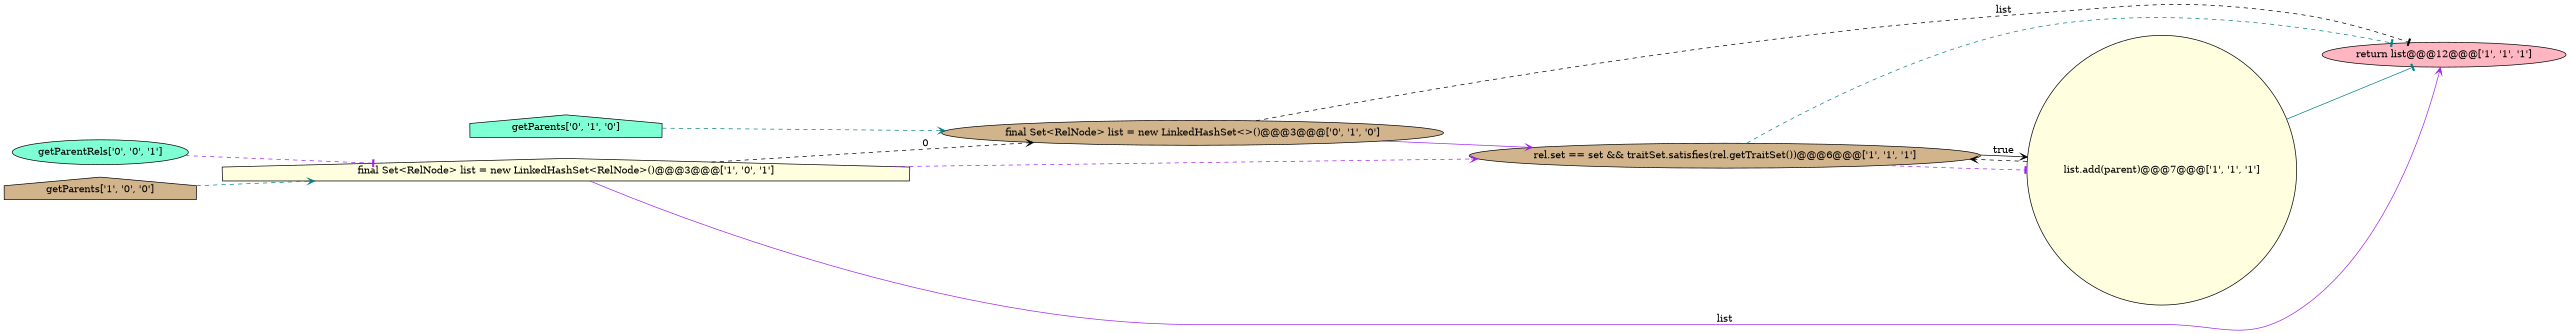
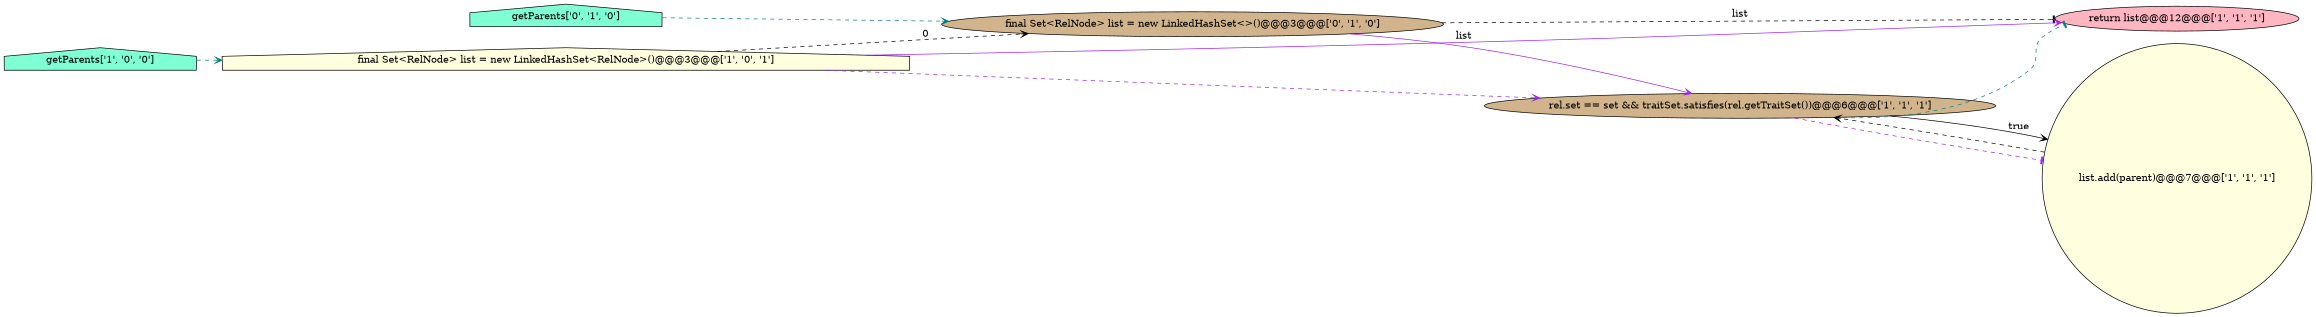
(2349, 94) -> none
(100, 152) -> none
(100, 190) -> (100, 60)
